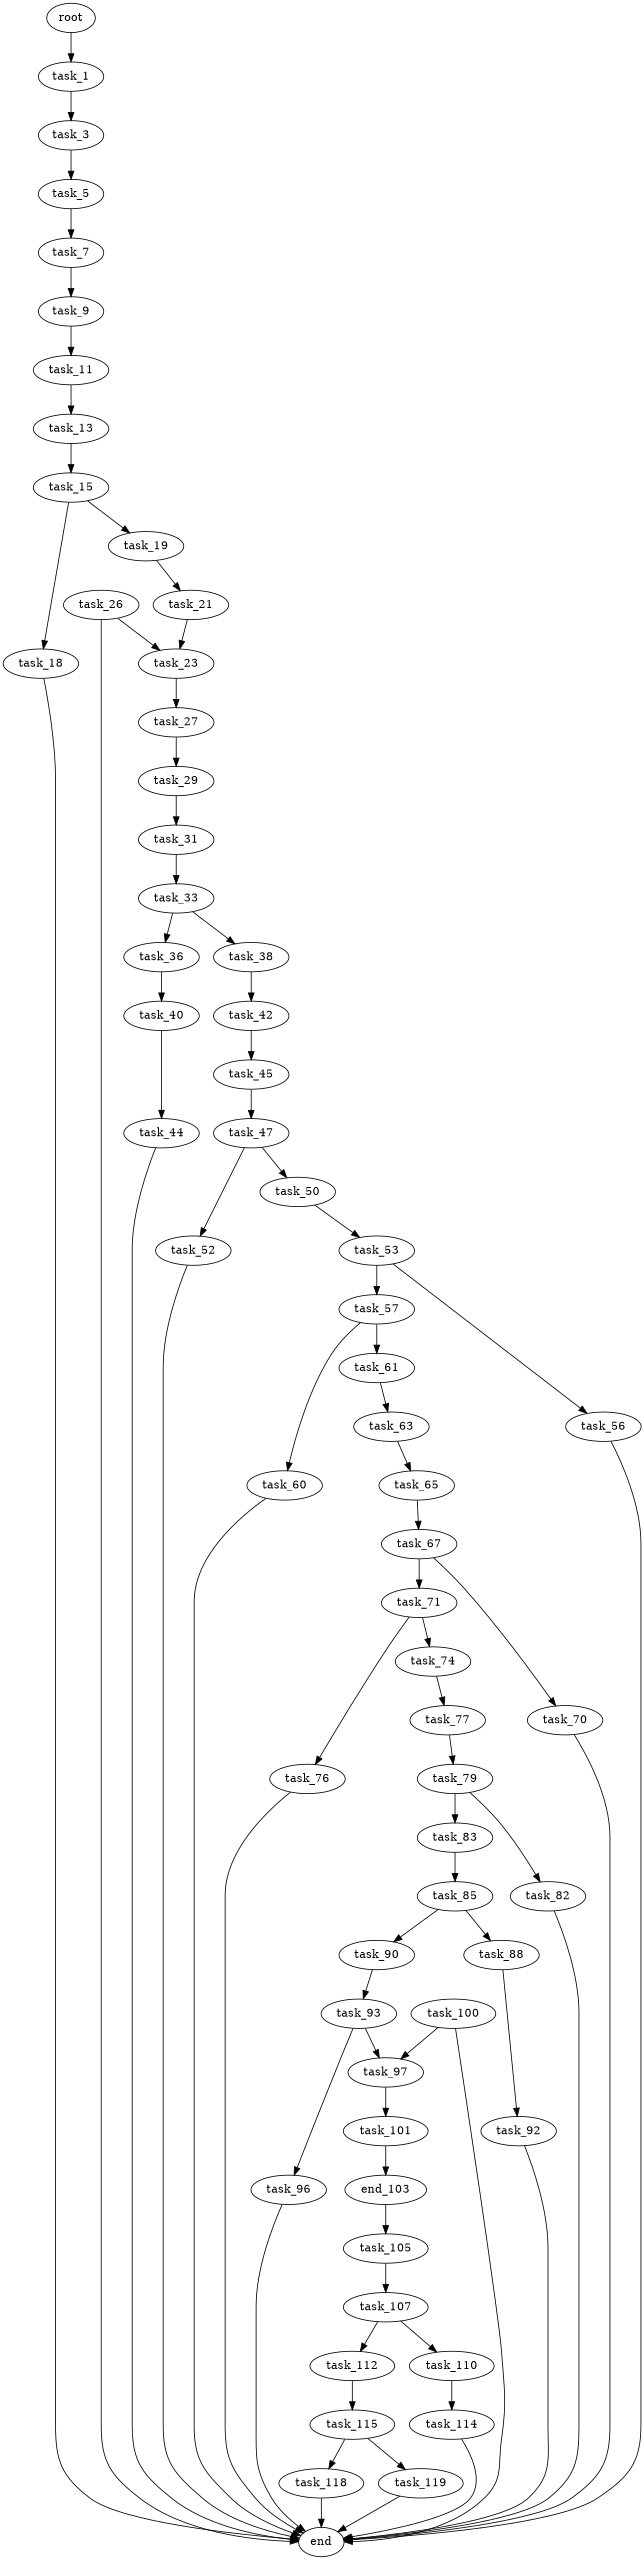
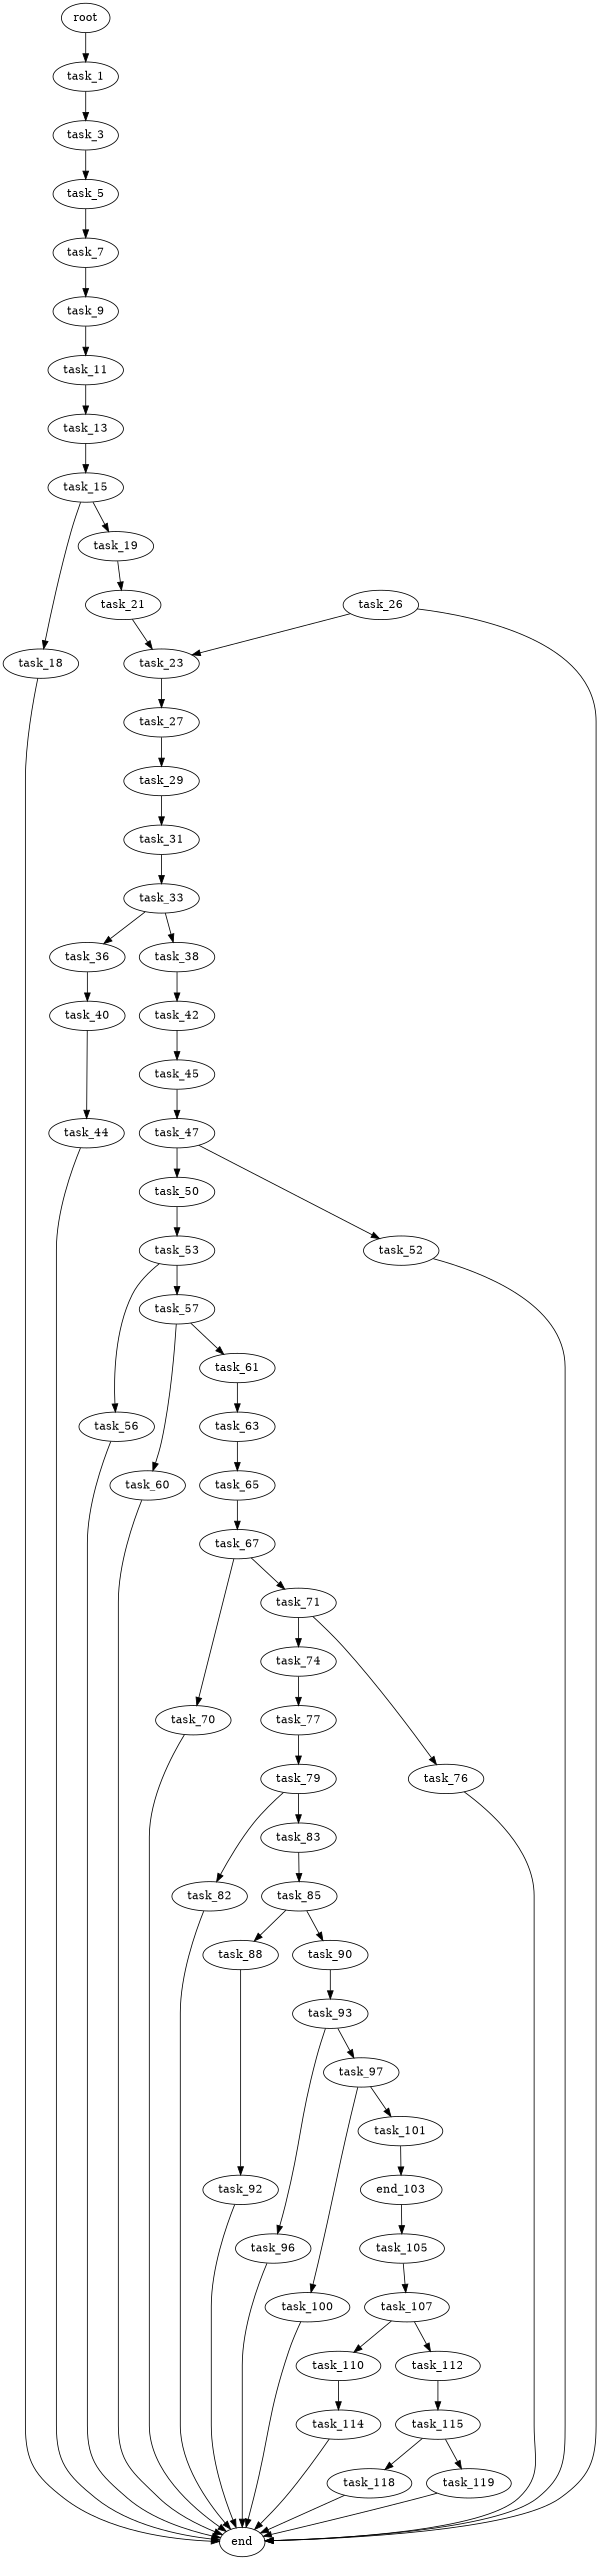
(423, 2041) -> (335, 2186)
